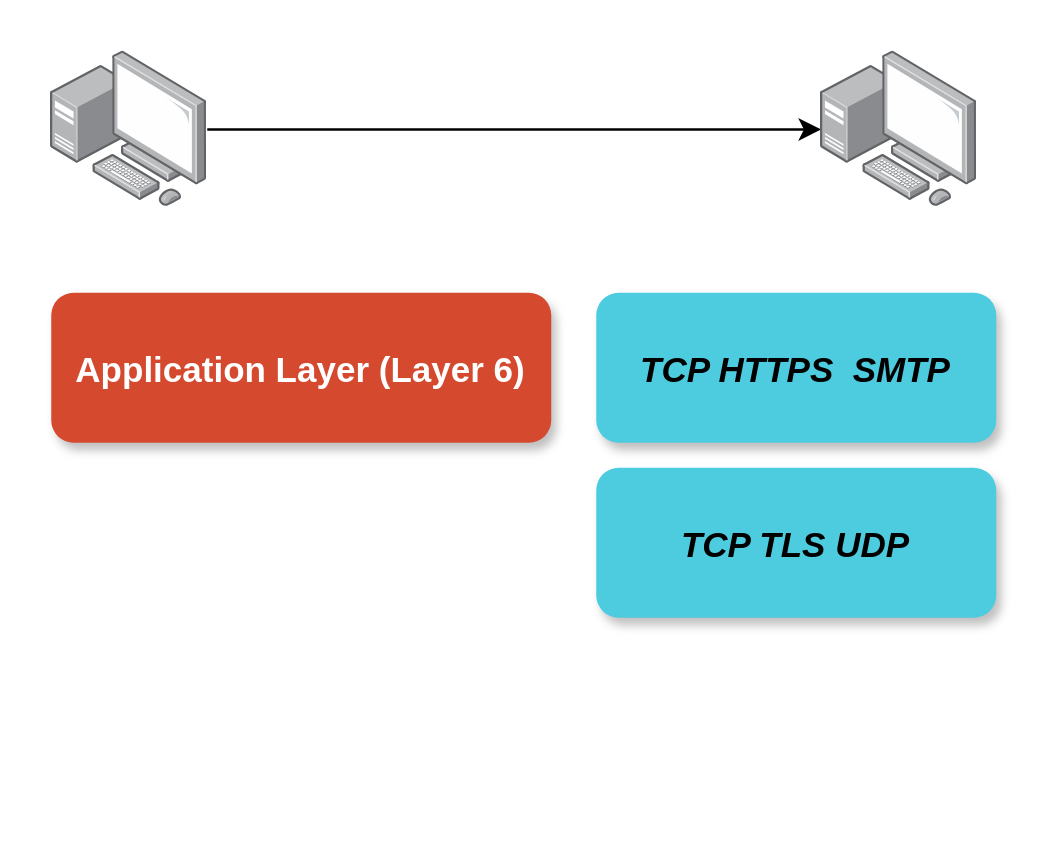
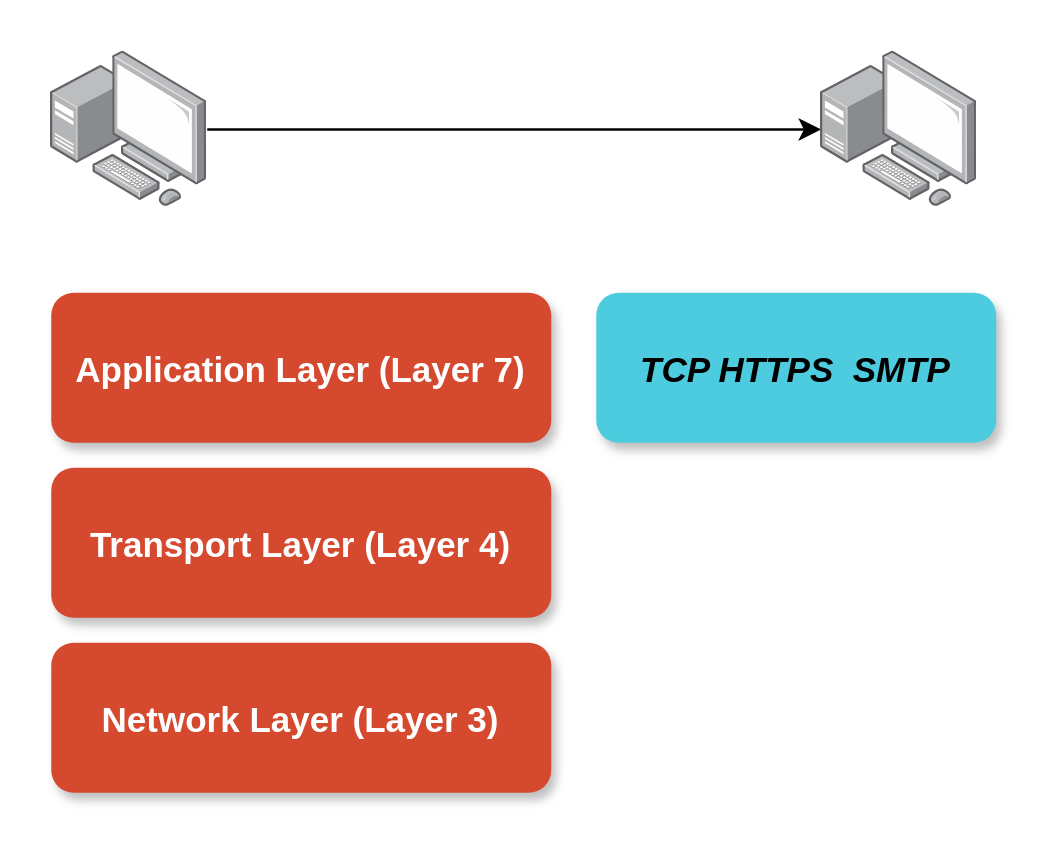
(300, 370) -> (300, 370)
none -> (301, 543)
(796, 543) -> none
none -> (301, 718)
